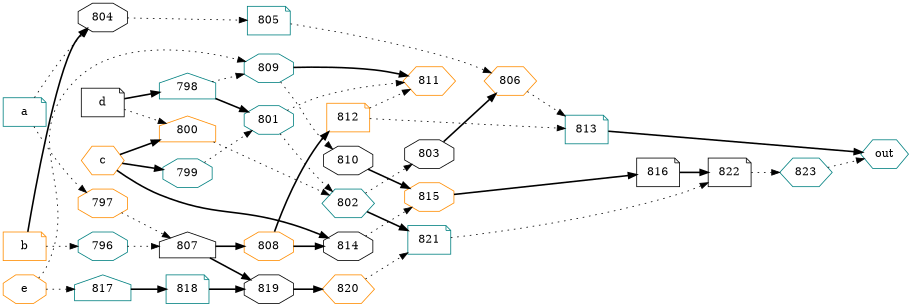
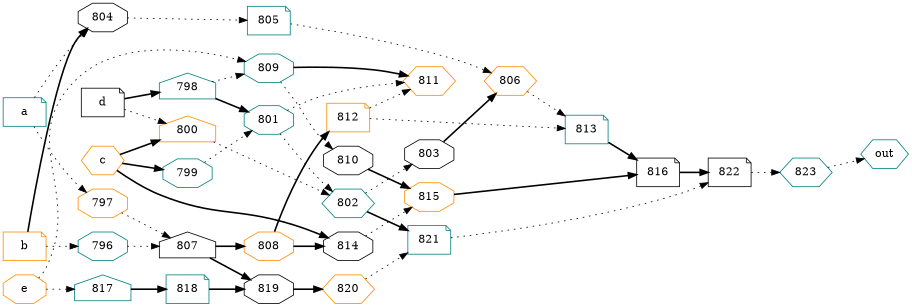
(731, 141) -> (619, 149)
